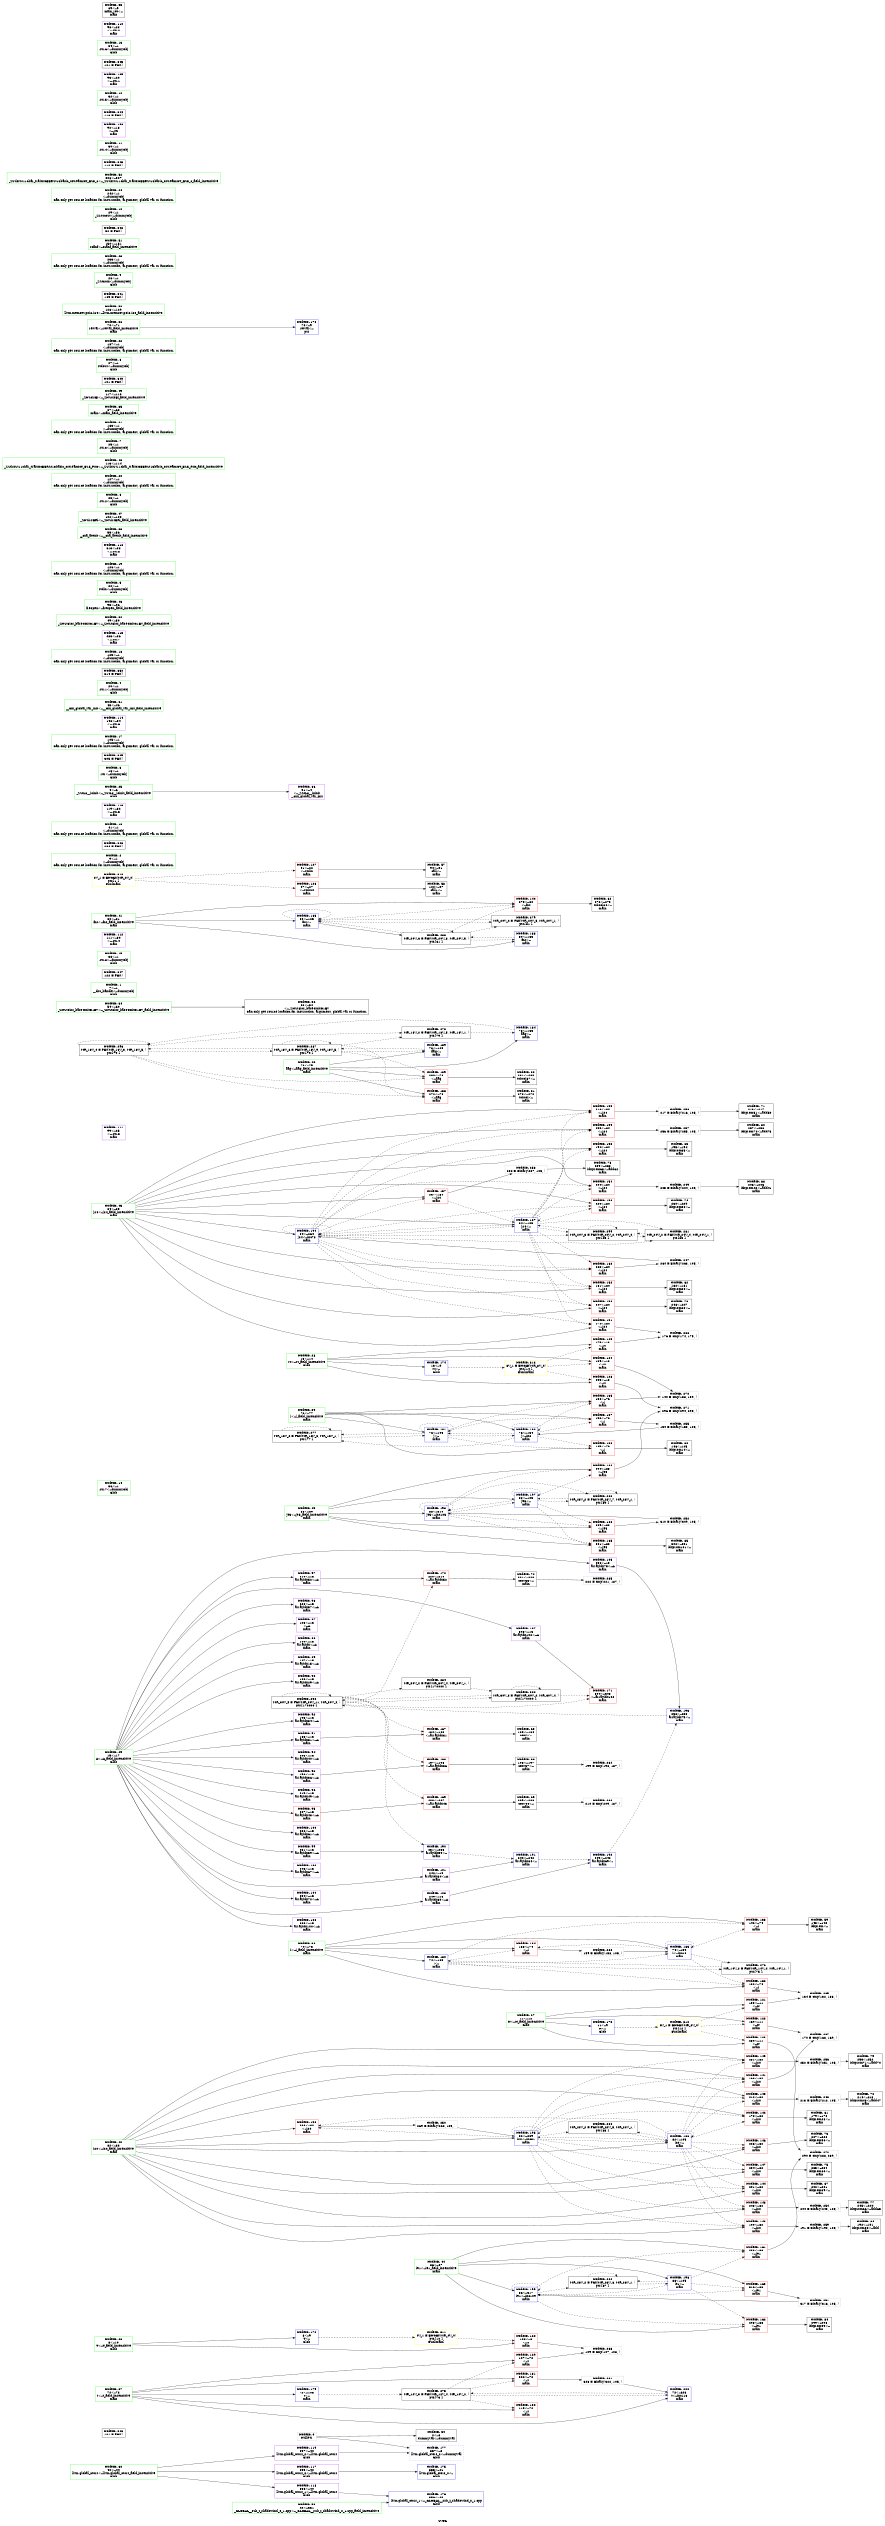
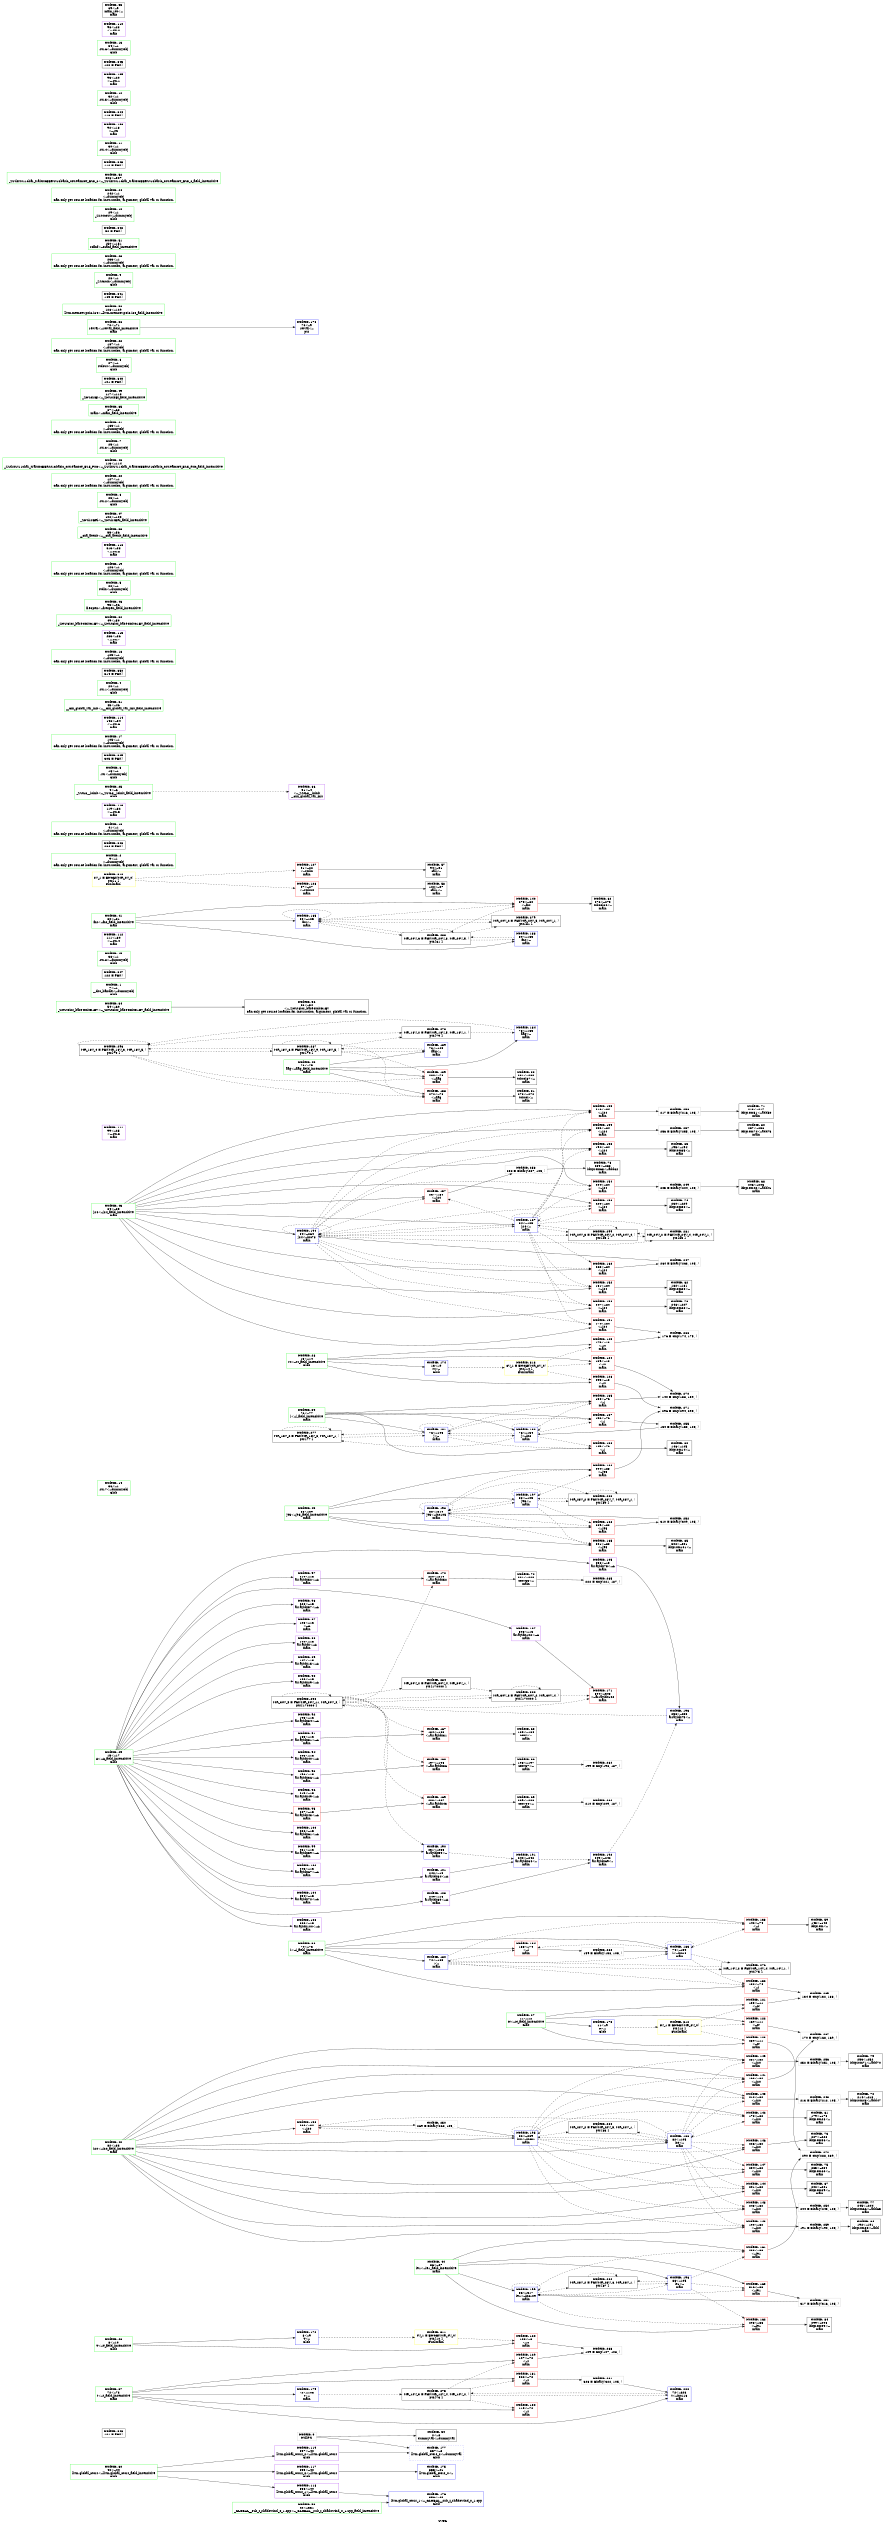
(114, 65) -> (114, 65)
(220, 792) -> (220, 792)
(359, 929) -> (359, 929)
(478, 1211) -> (482, 1210)
